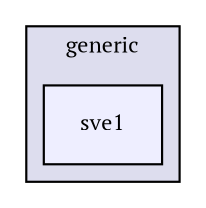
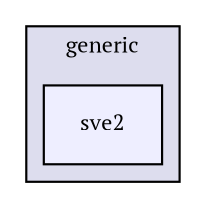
(103, 125) -> (103, 125)
